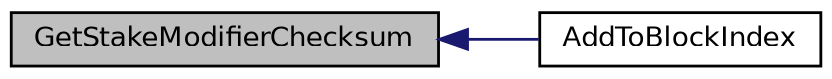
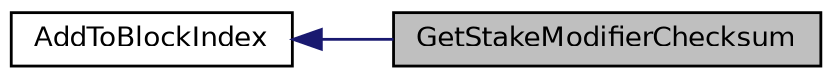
(503, 39) -> (357, 39)
